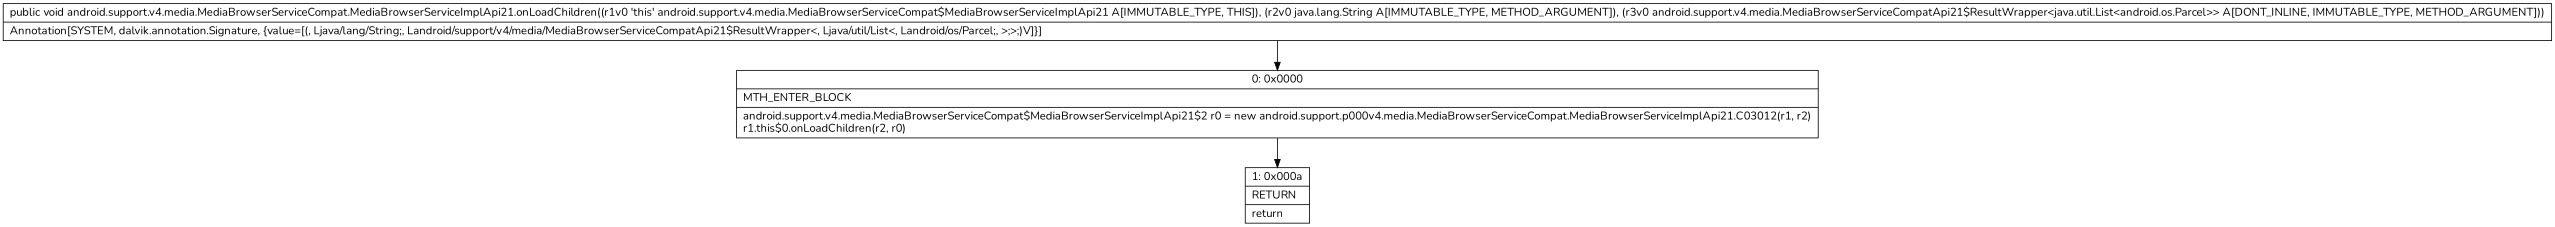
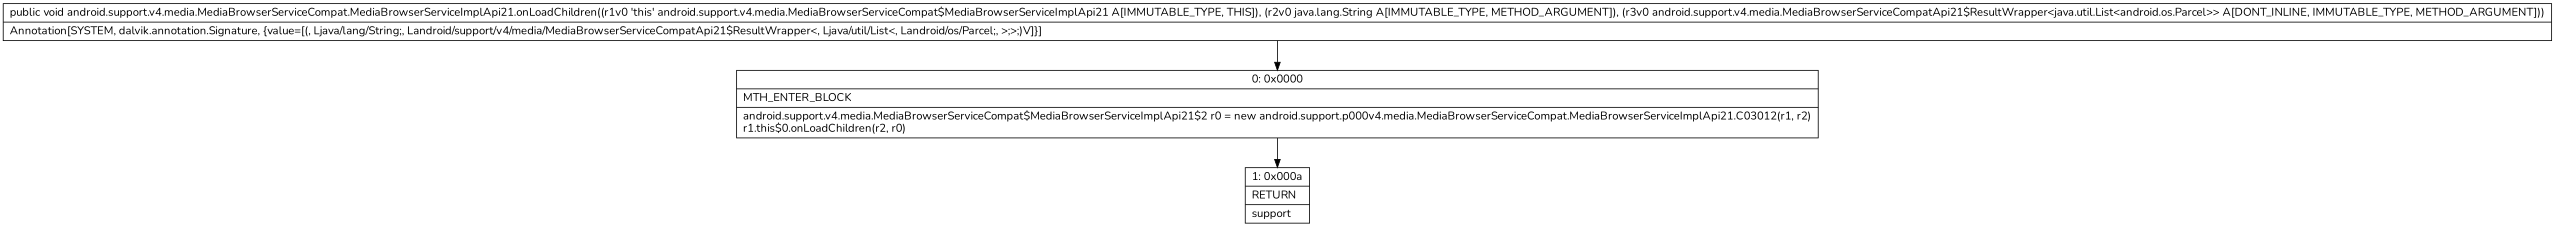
(1268, 214) -> (1271, 214)
